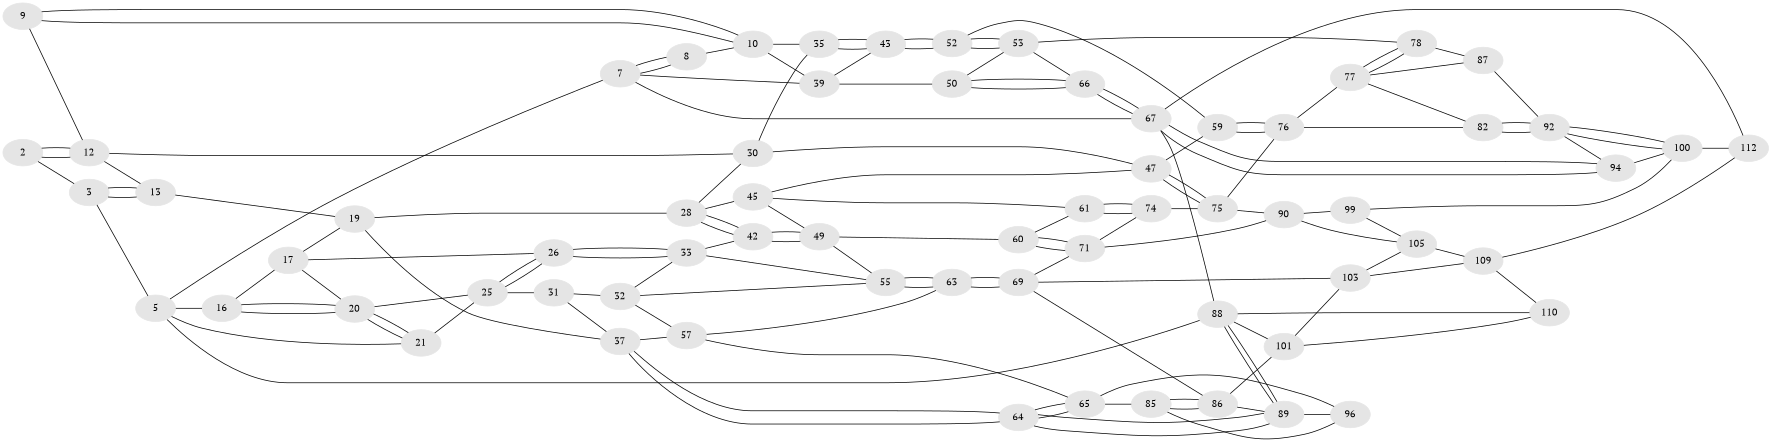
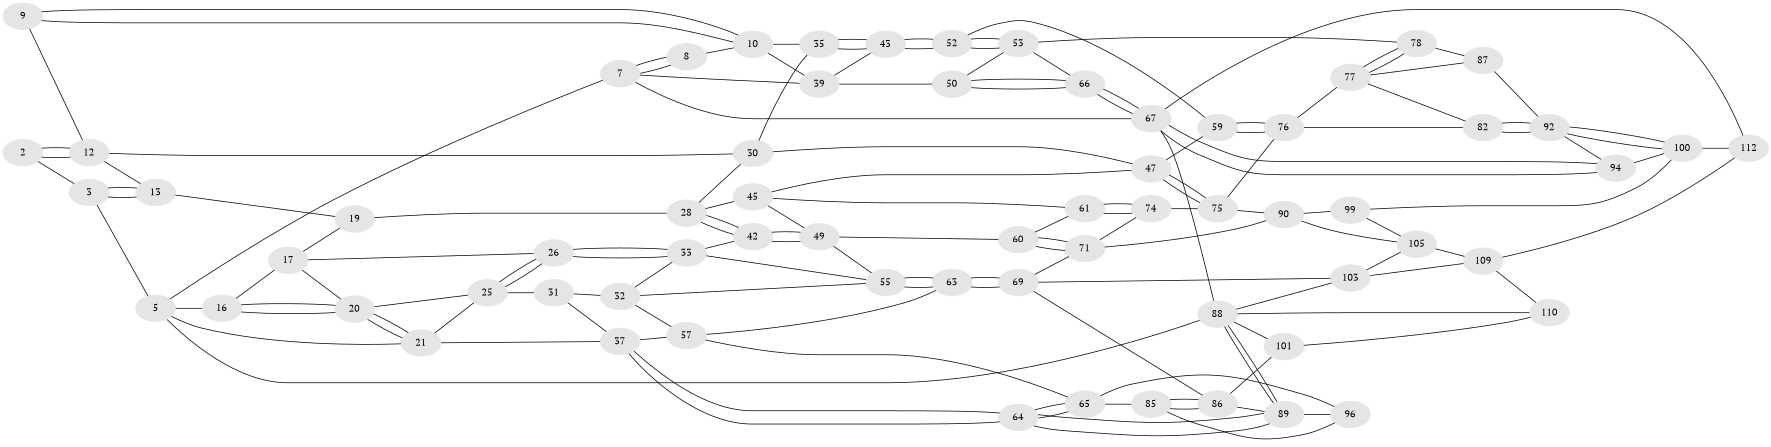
(1321, 308) -> (1284, 296)
(469, 313) -> (521, 342)
